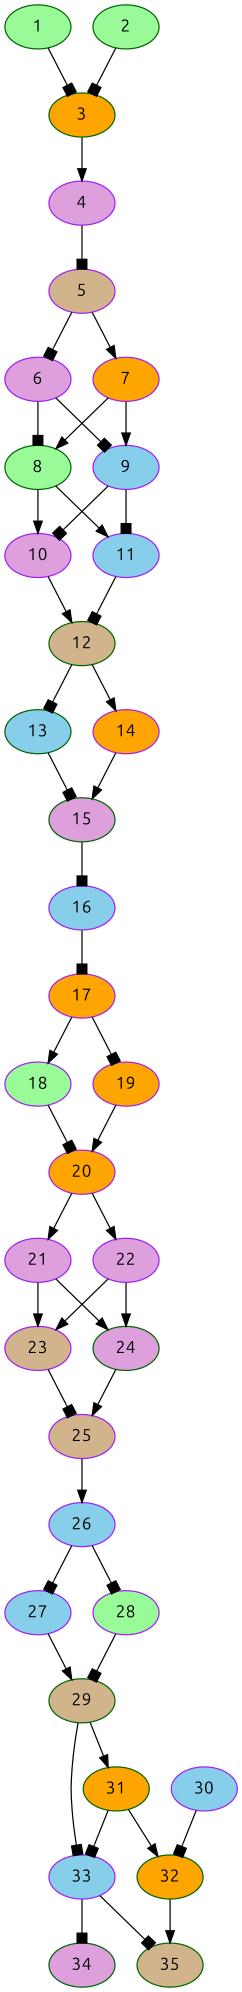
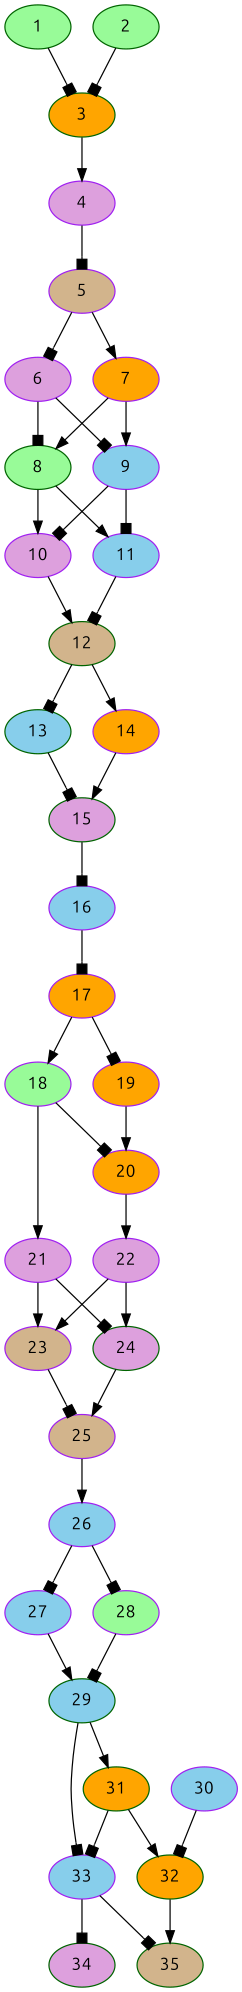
(63, 1211) -> (38, 1166)
(76, 1299) -> (76, 1299)
(82, 1701) -> (82, 1701)
